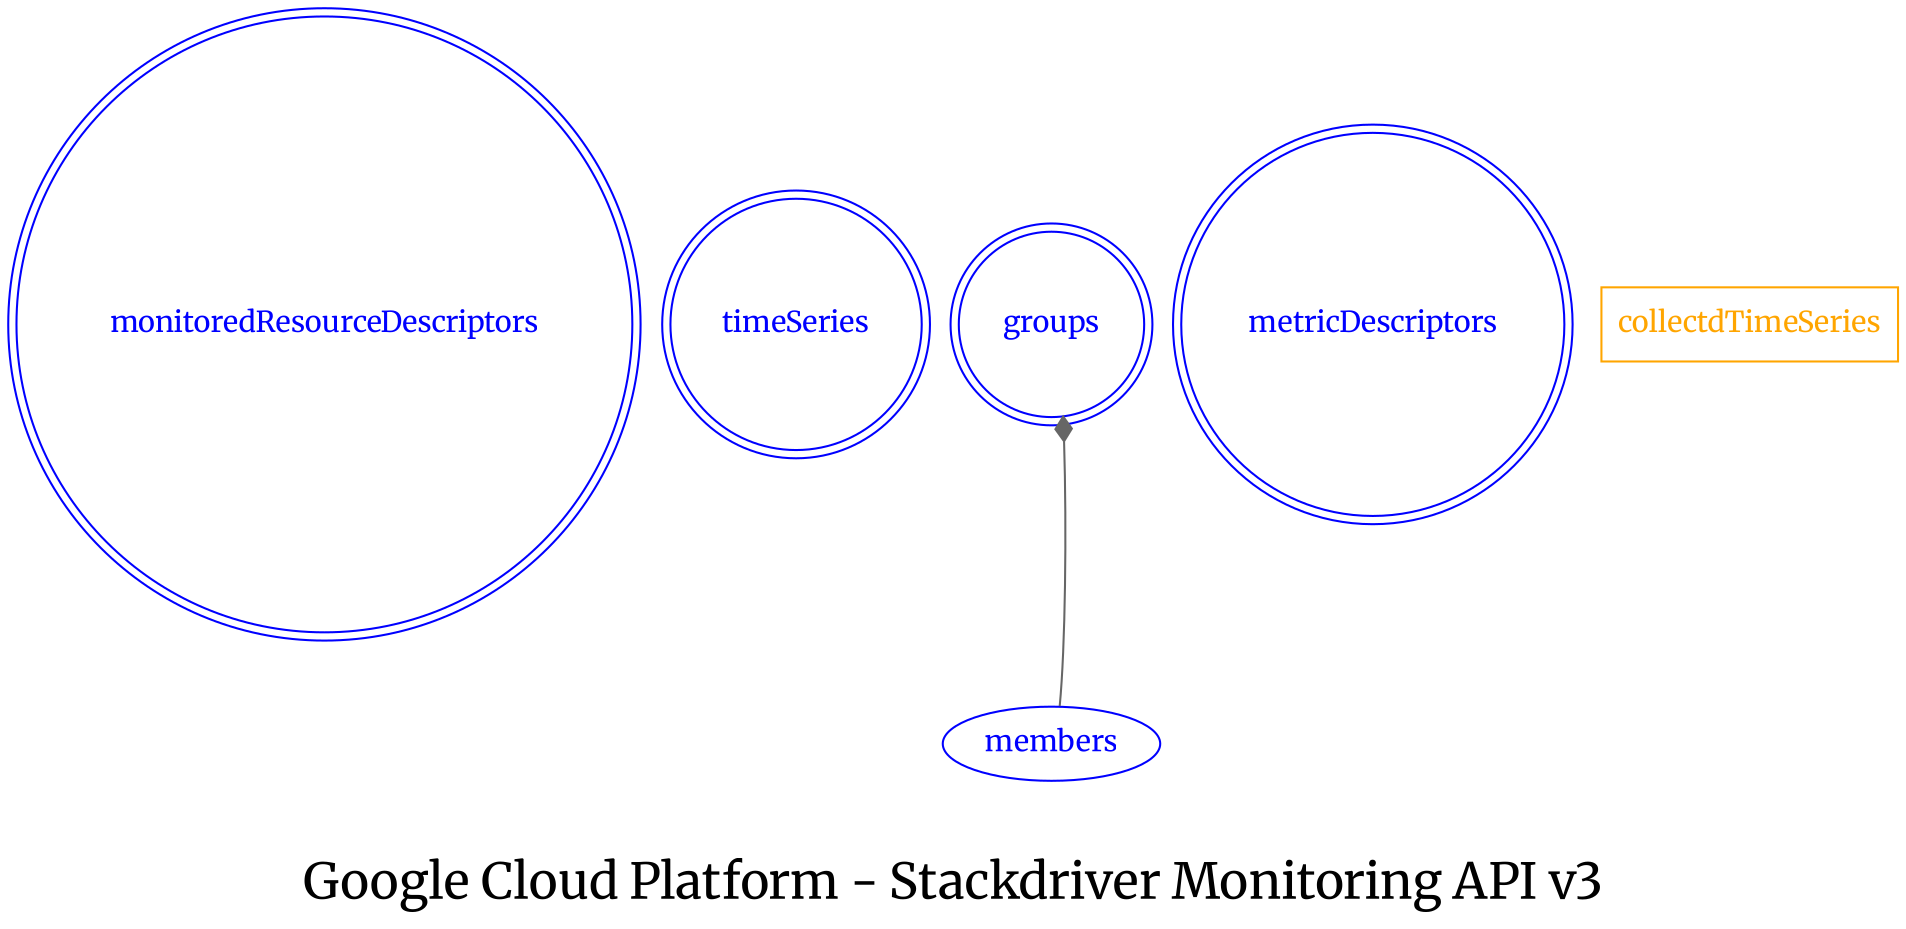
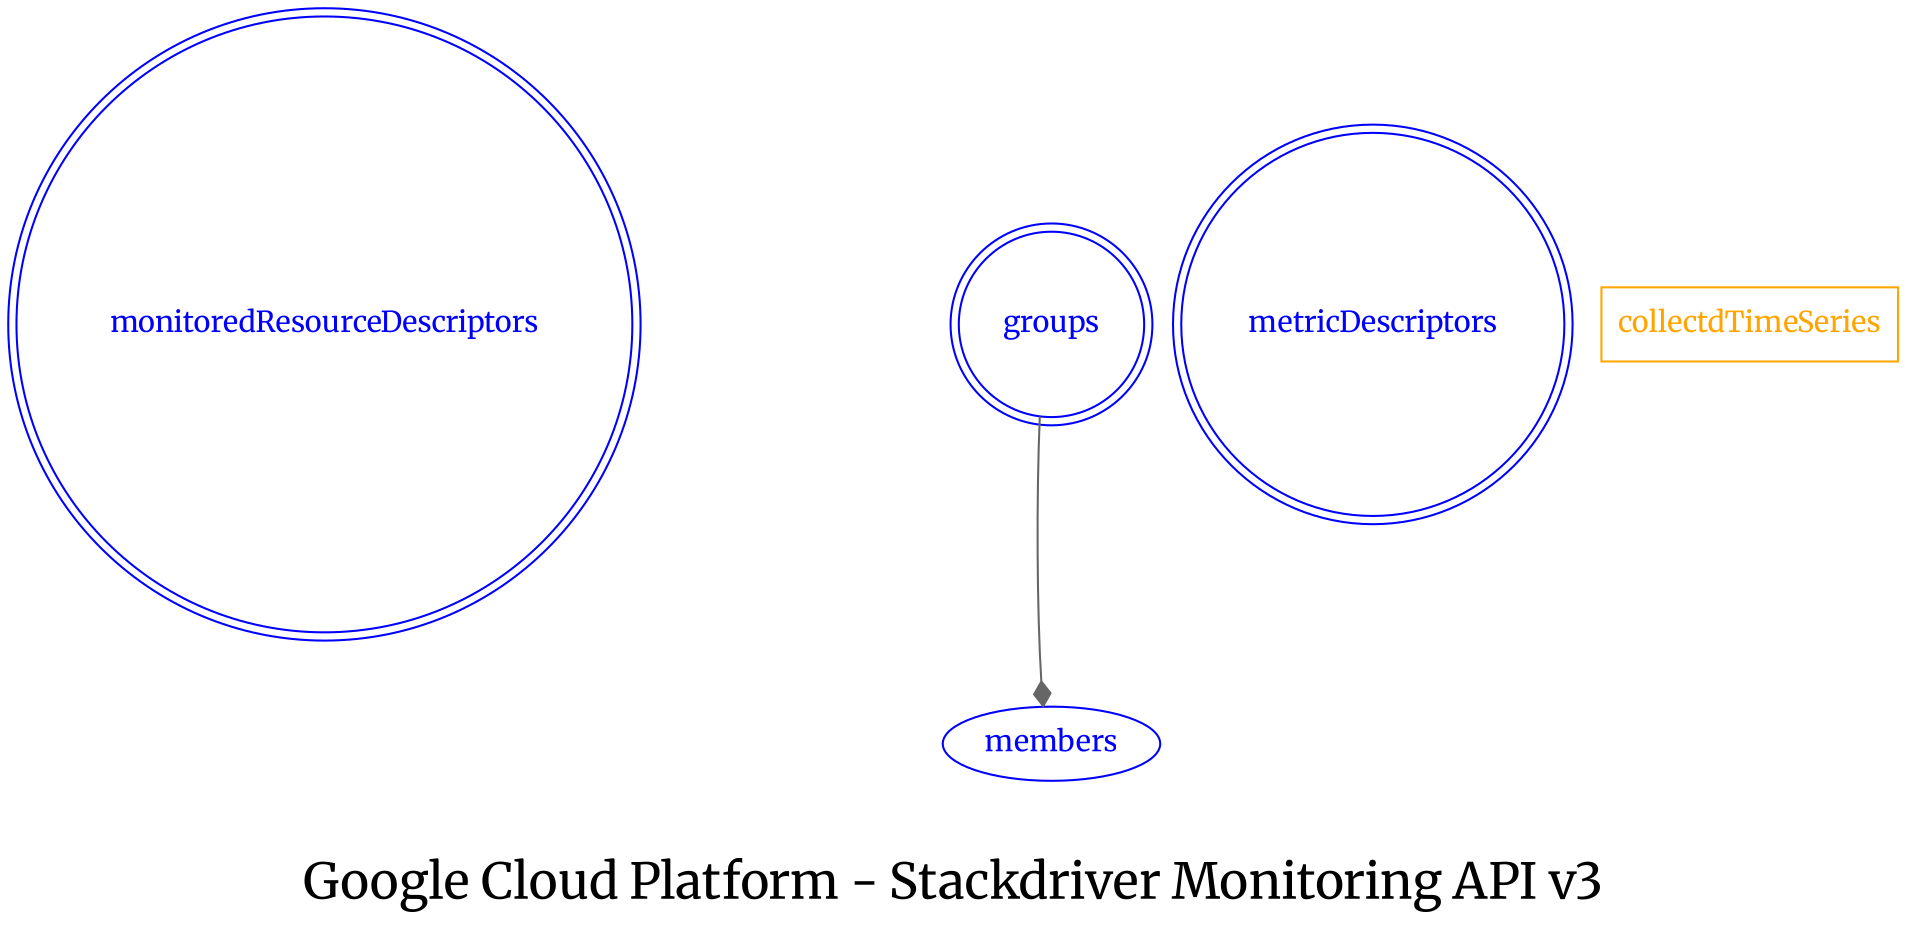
(796, 324) -> none
(1065, 574) -> (1038, 549)
